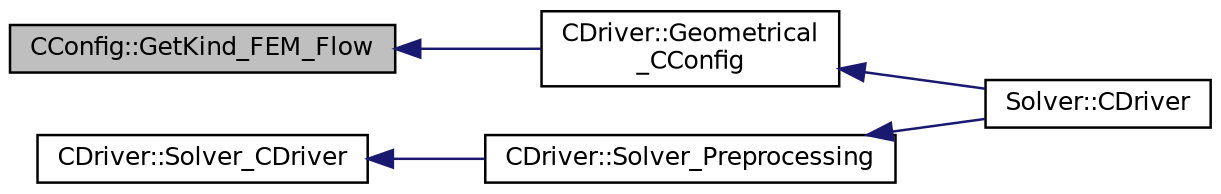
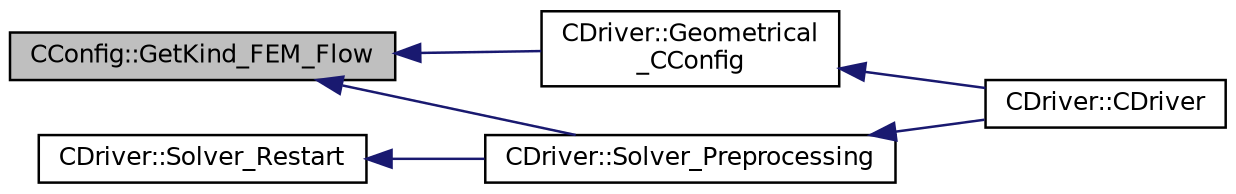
(1098, 104) -> (1106, 104)
none -> (459, 110)
(203, 159) -> (203, 159)
